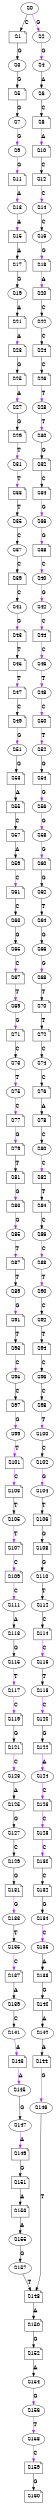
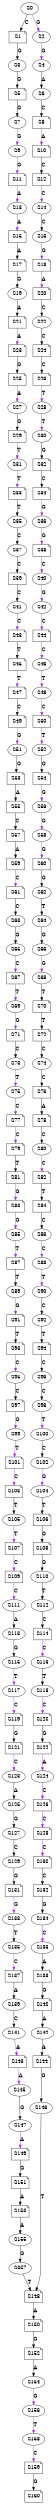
(19, 622) -> (19, 622)
(18, 1135) -> (18, 1135)
(41, 2083) -> (41, 2083)
(20, 2268) -> (20, 2268)
